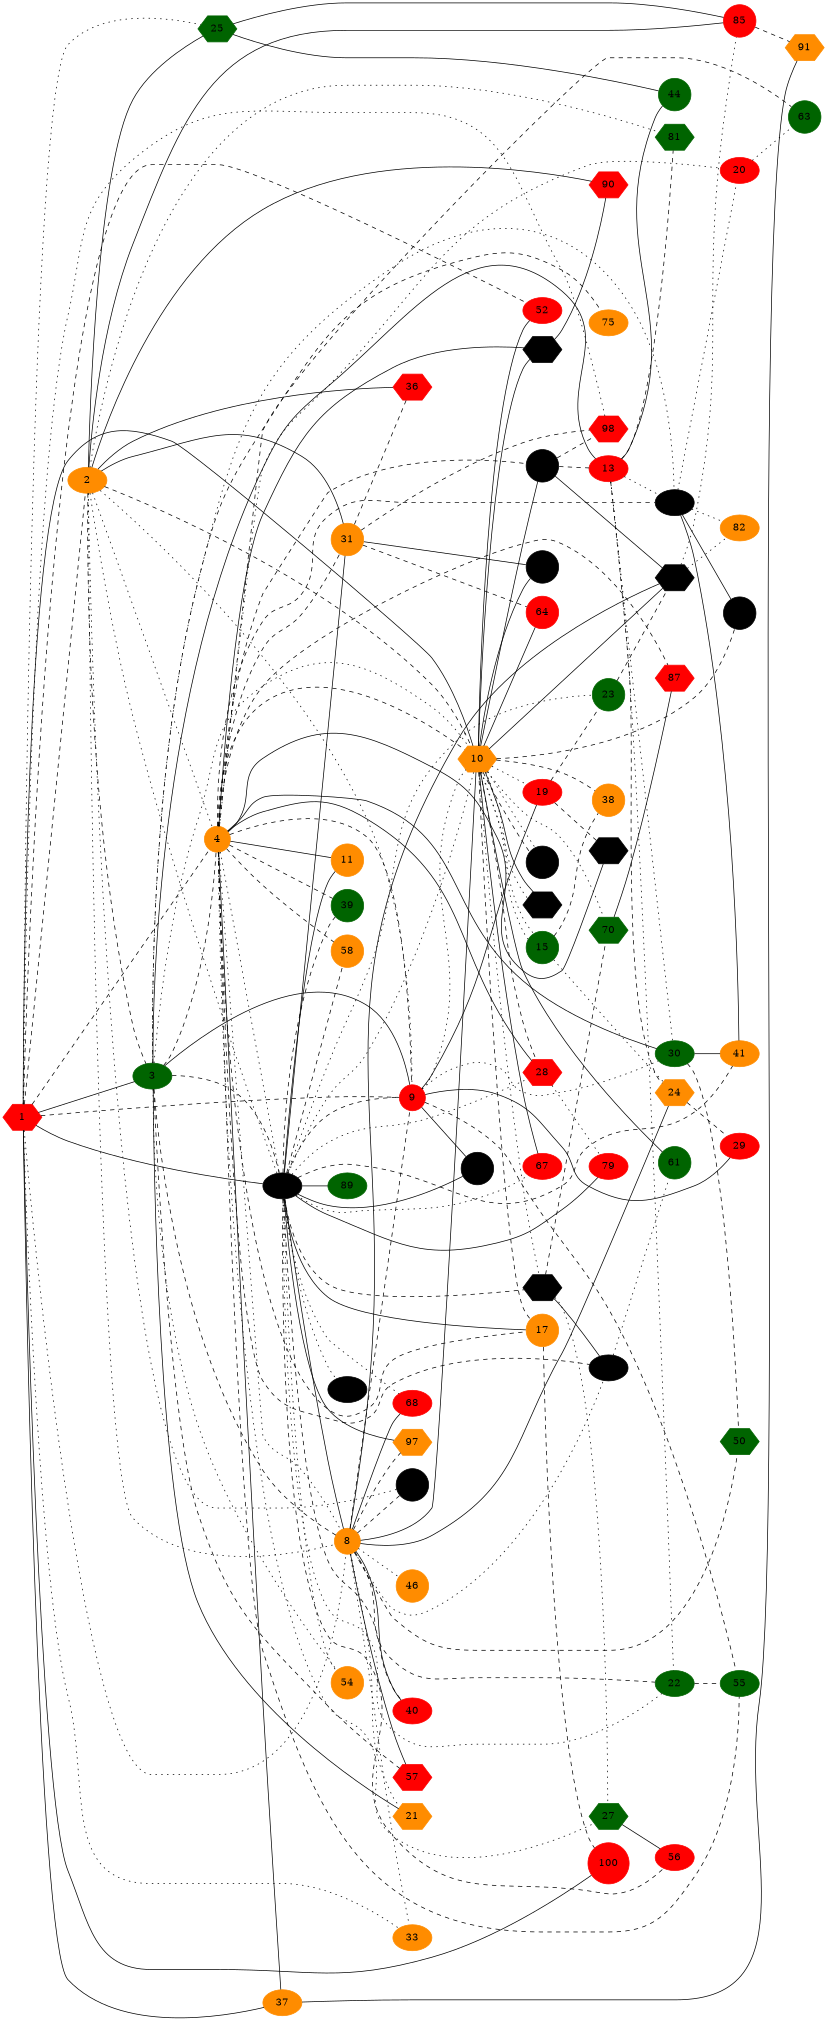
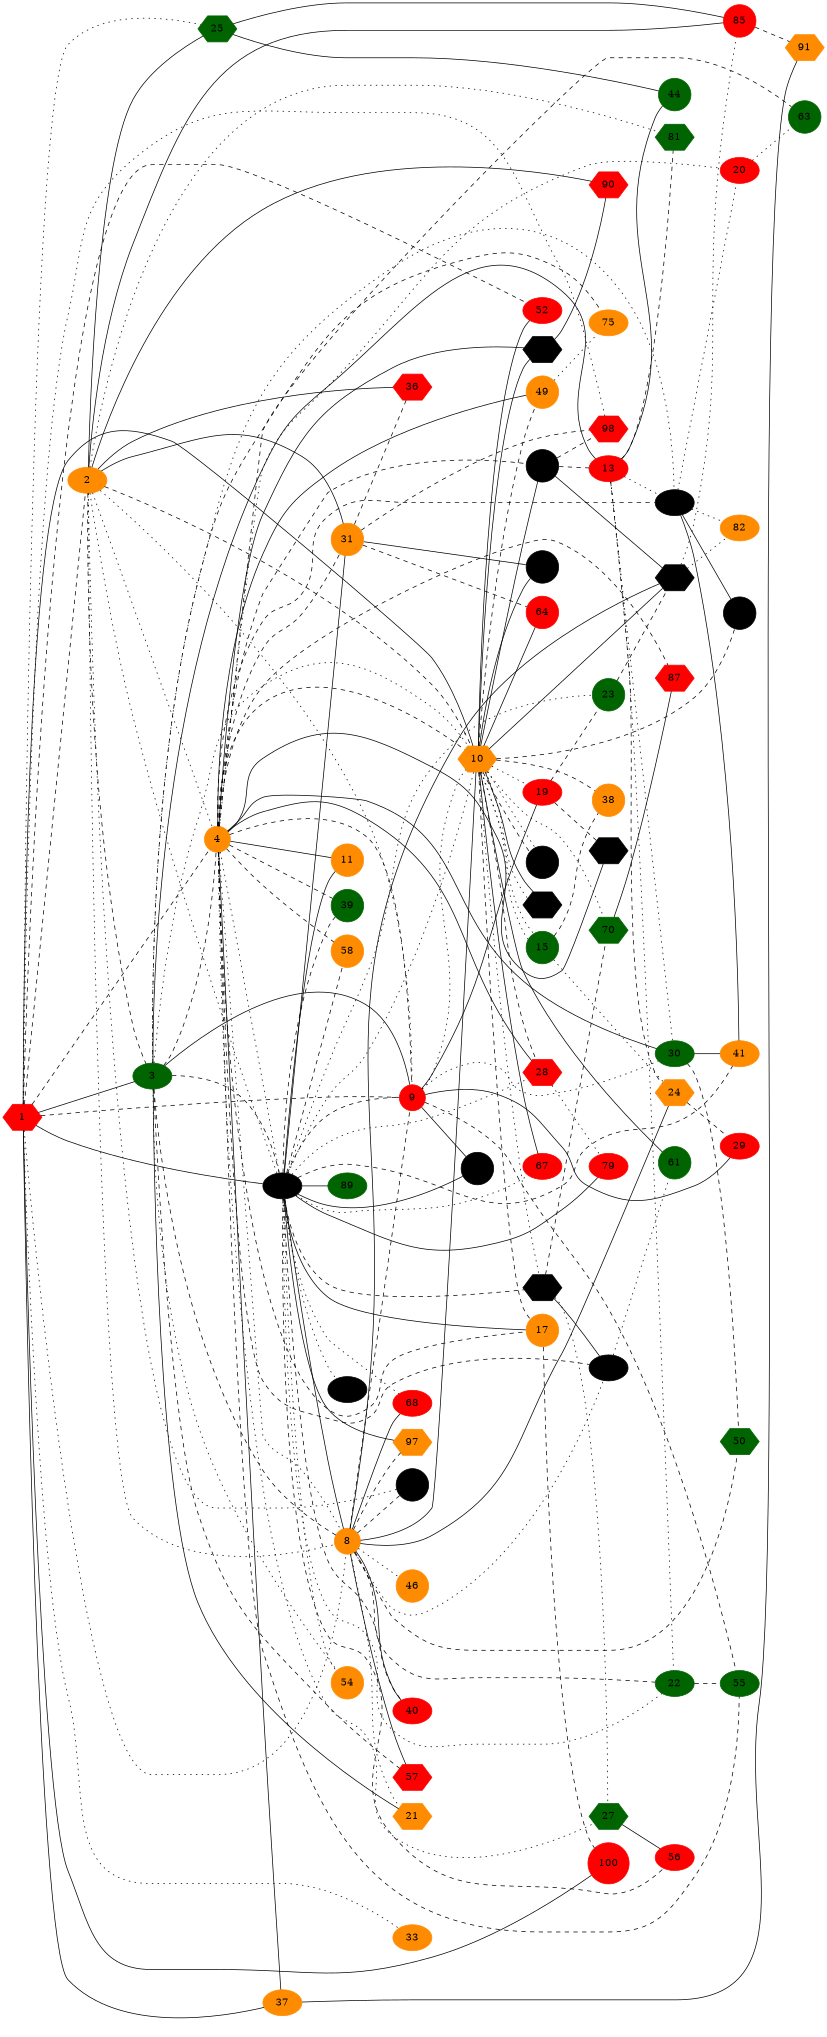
none -> (542, 392)
(386, 1795) -> none
